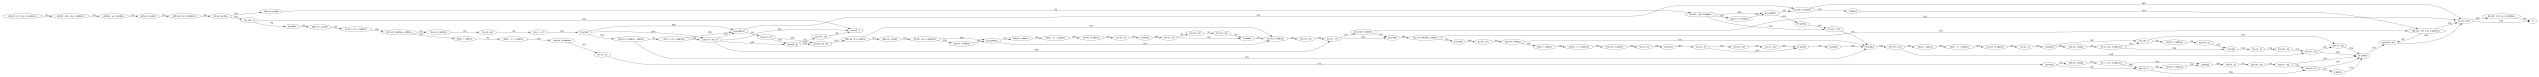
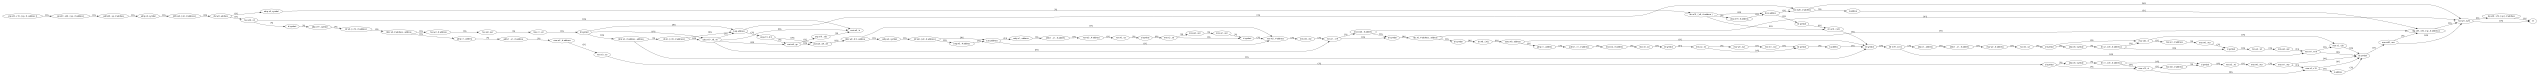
(2411, 38) -> (2405, 37)
